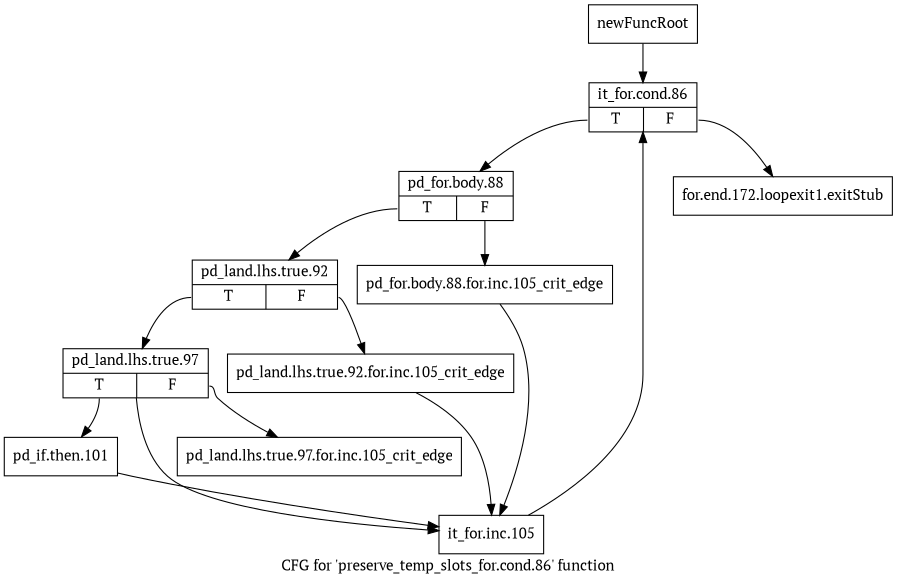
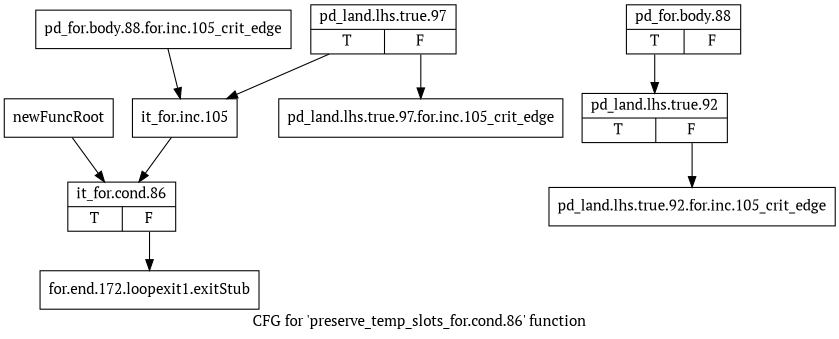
(534, 134) -> none
(485, 238) -> none
(163, 311) -> none
(471, 437) -> none
(61, 457) -> none
